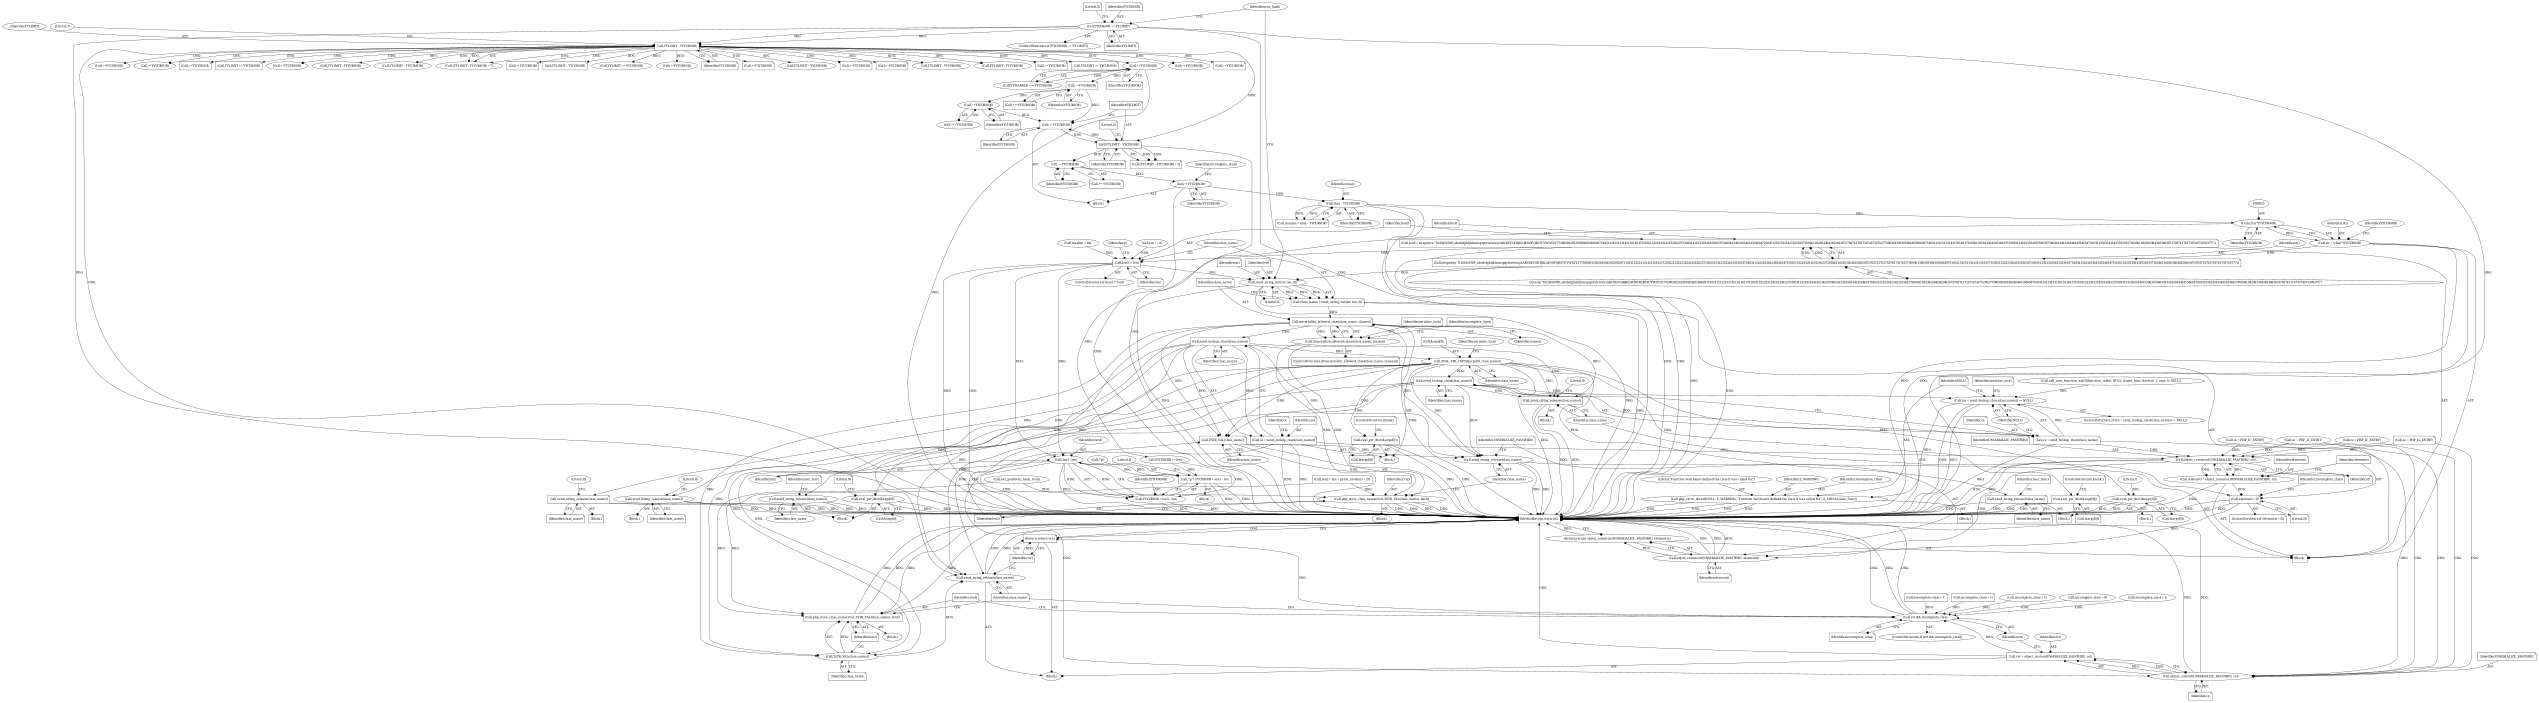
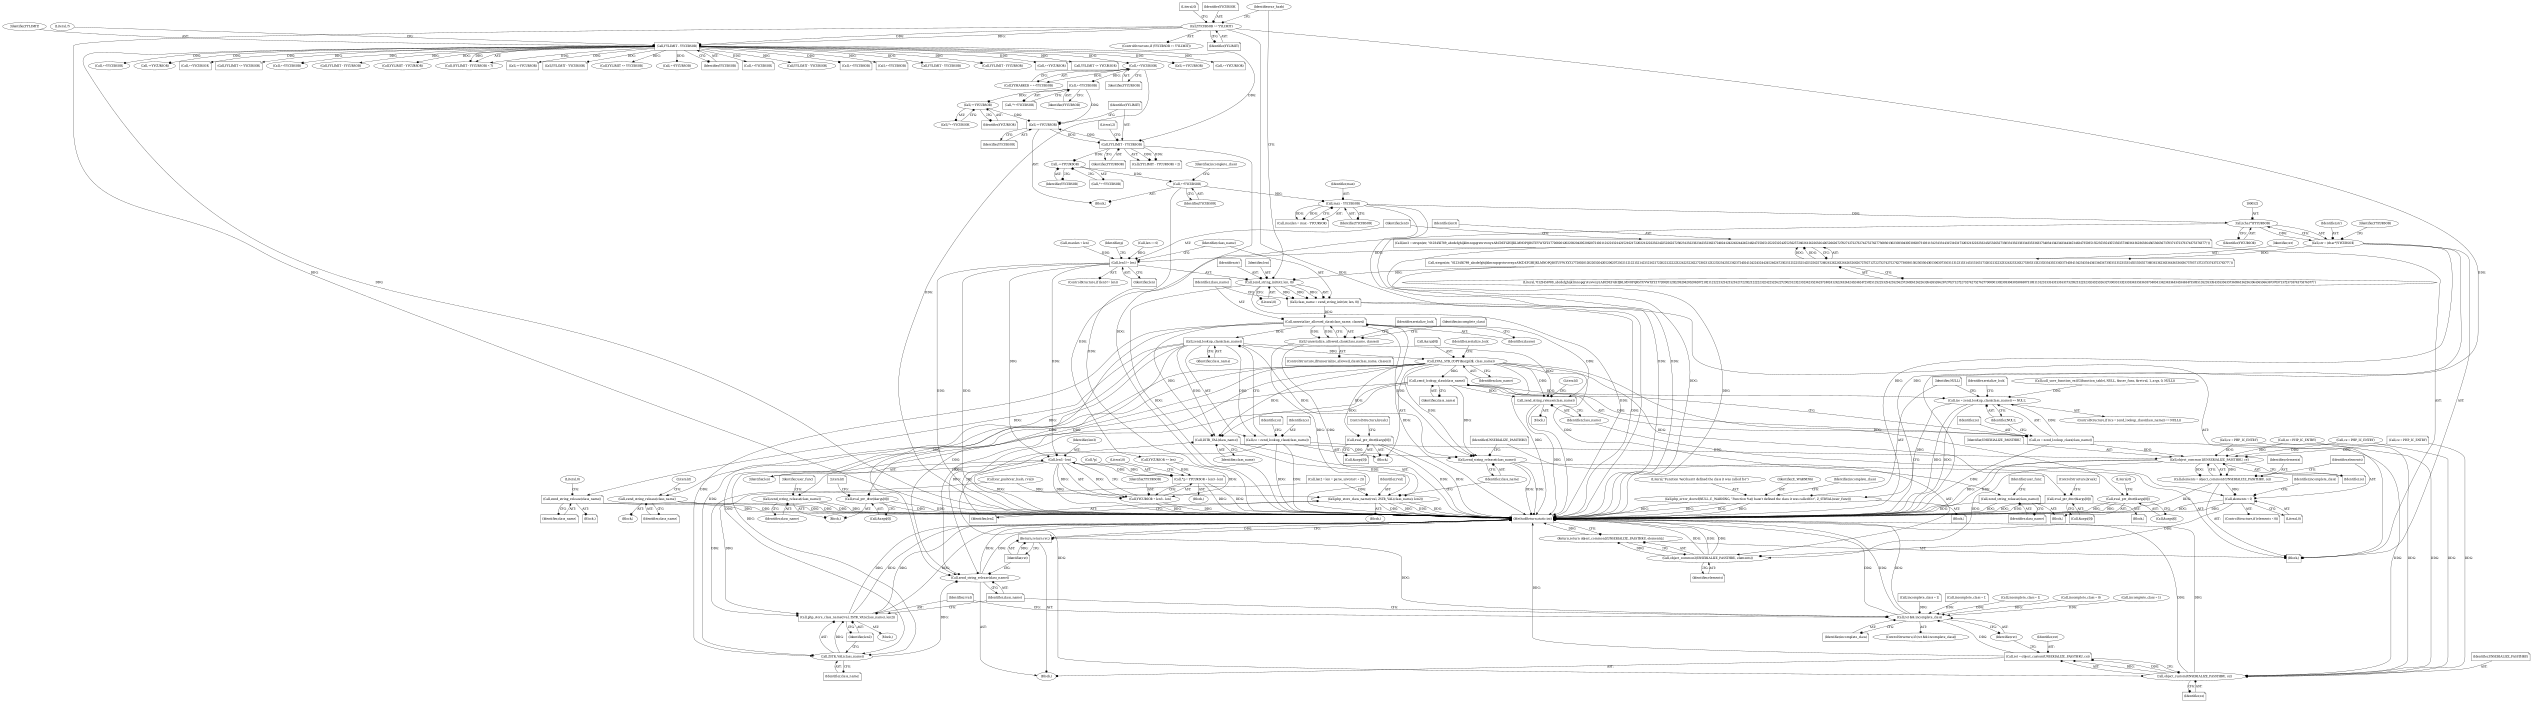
(1213, 273) -> (1209, 273)
